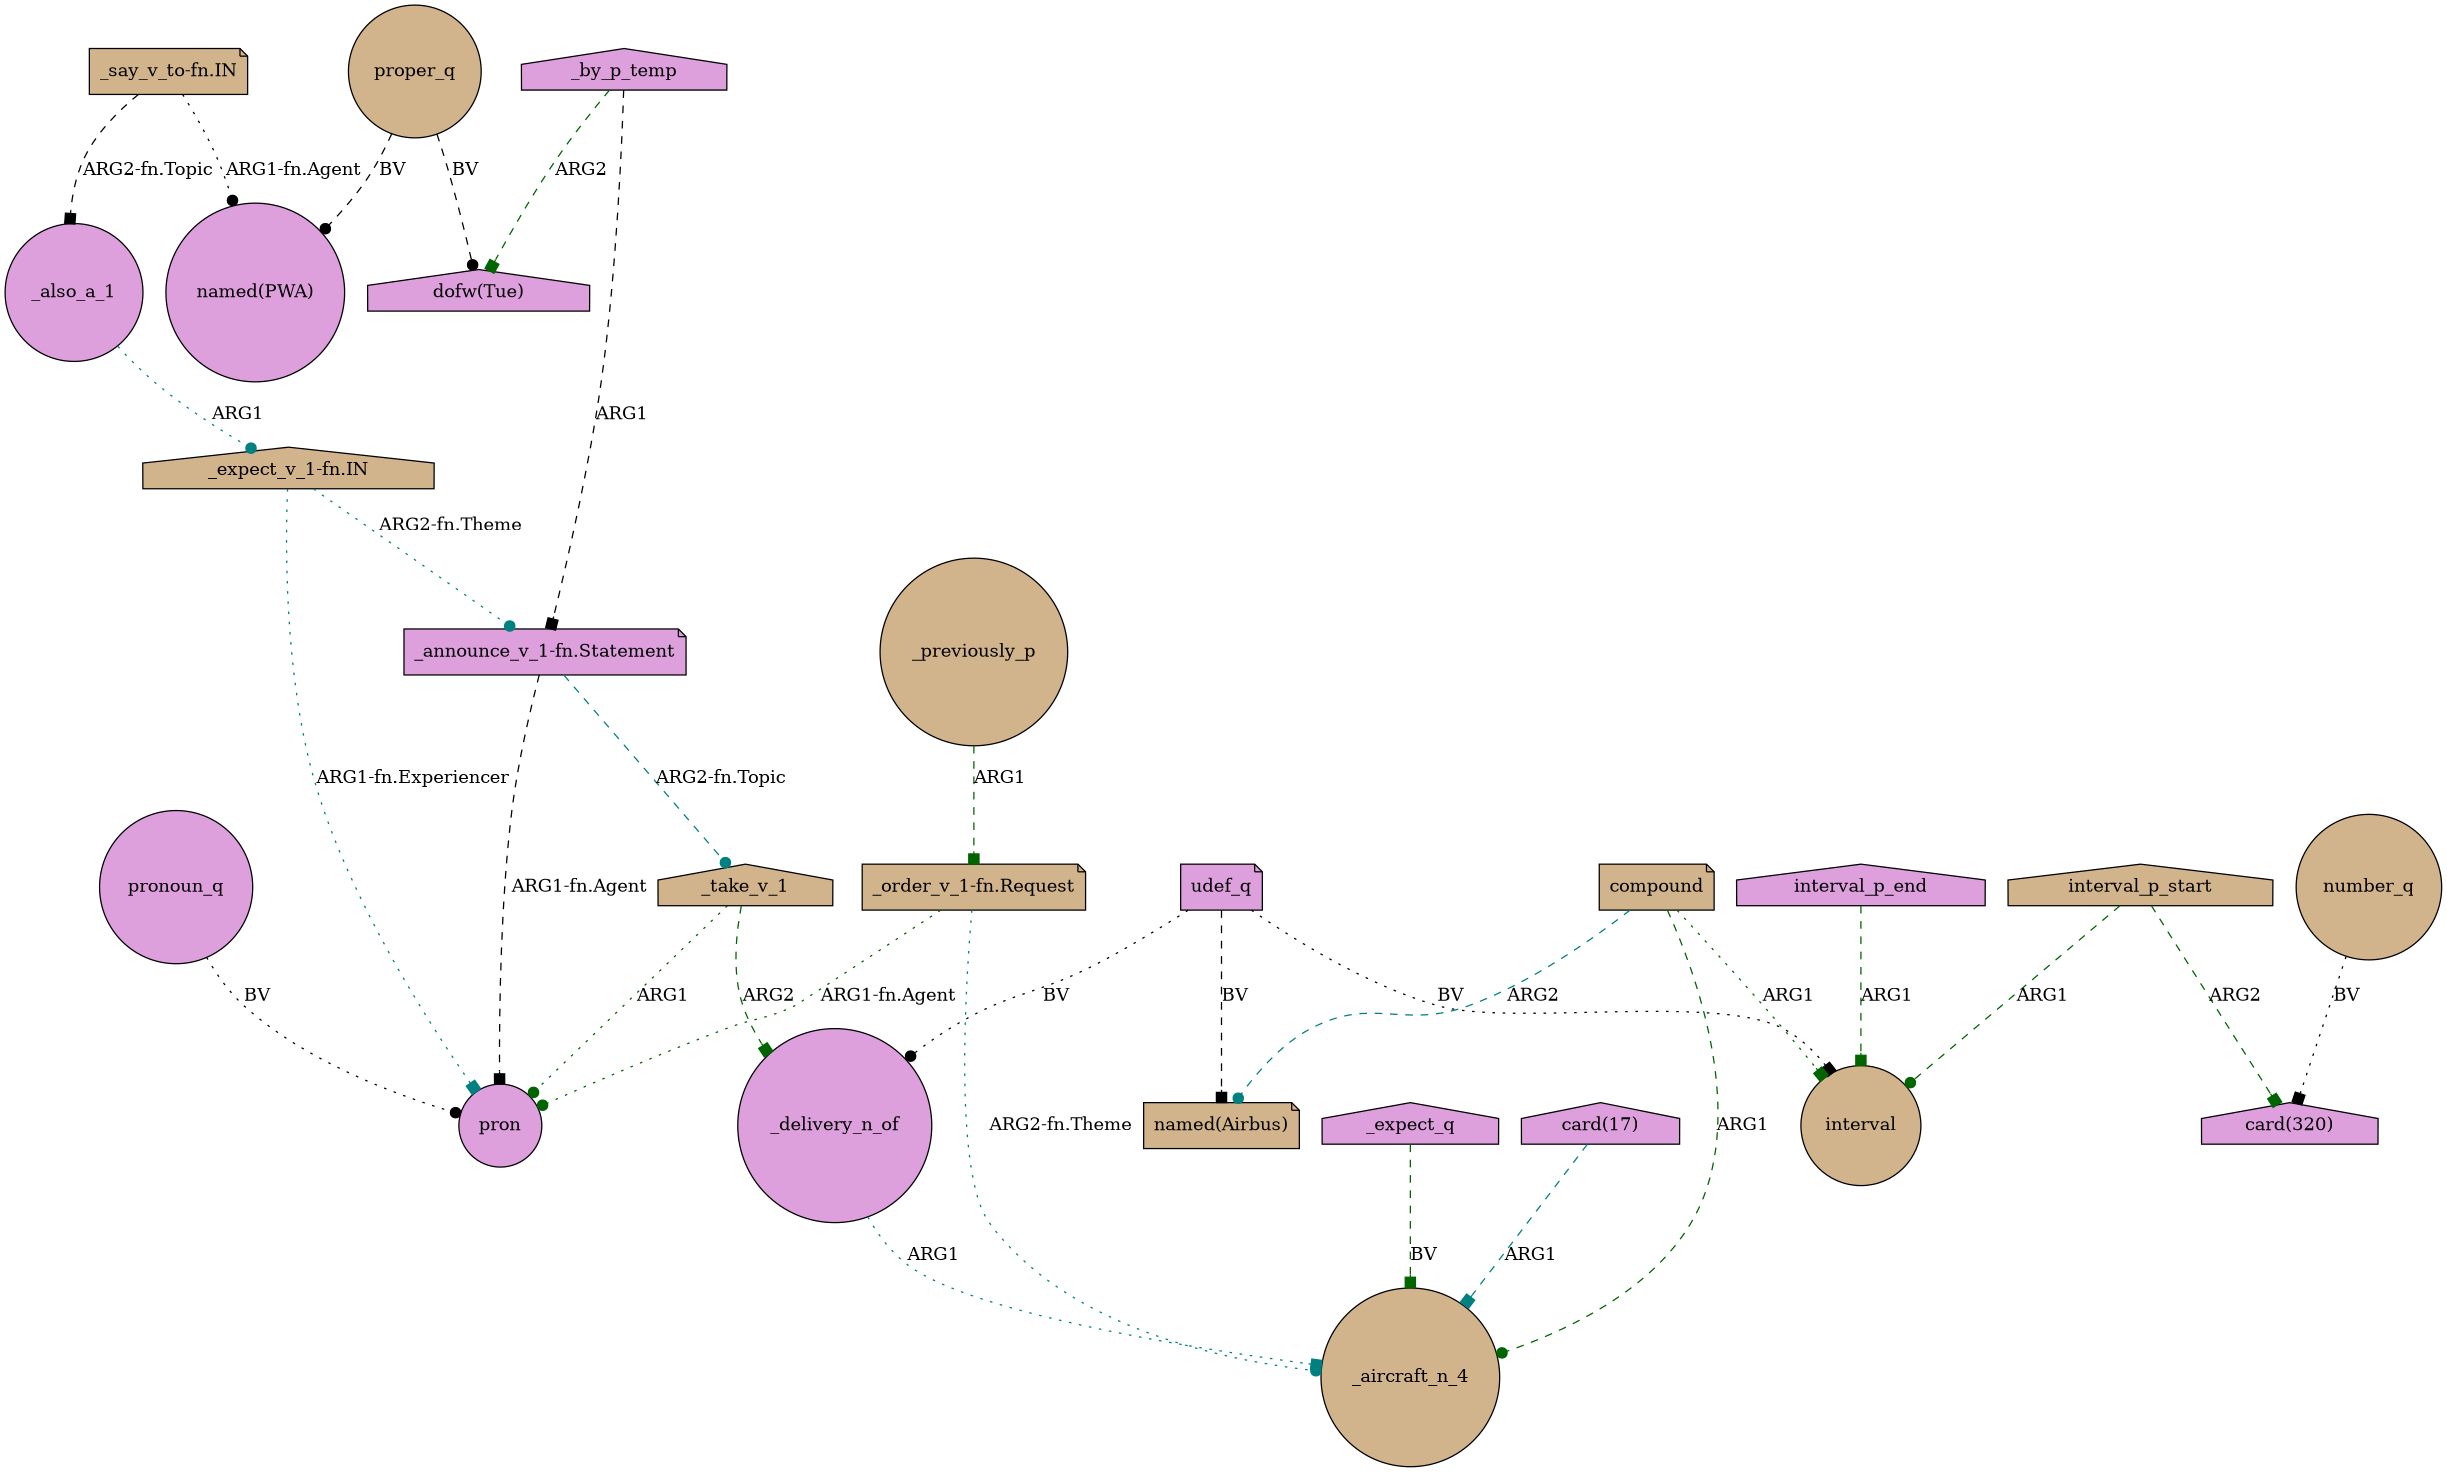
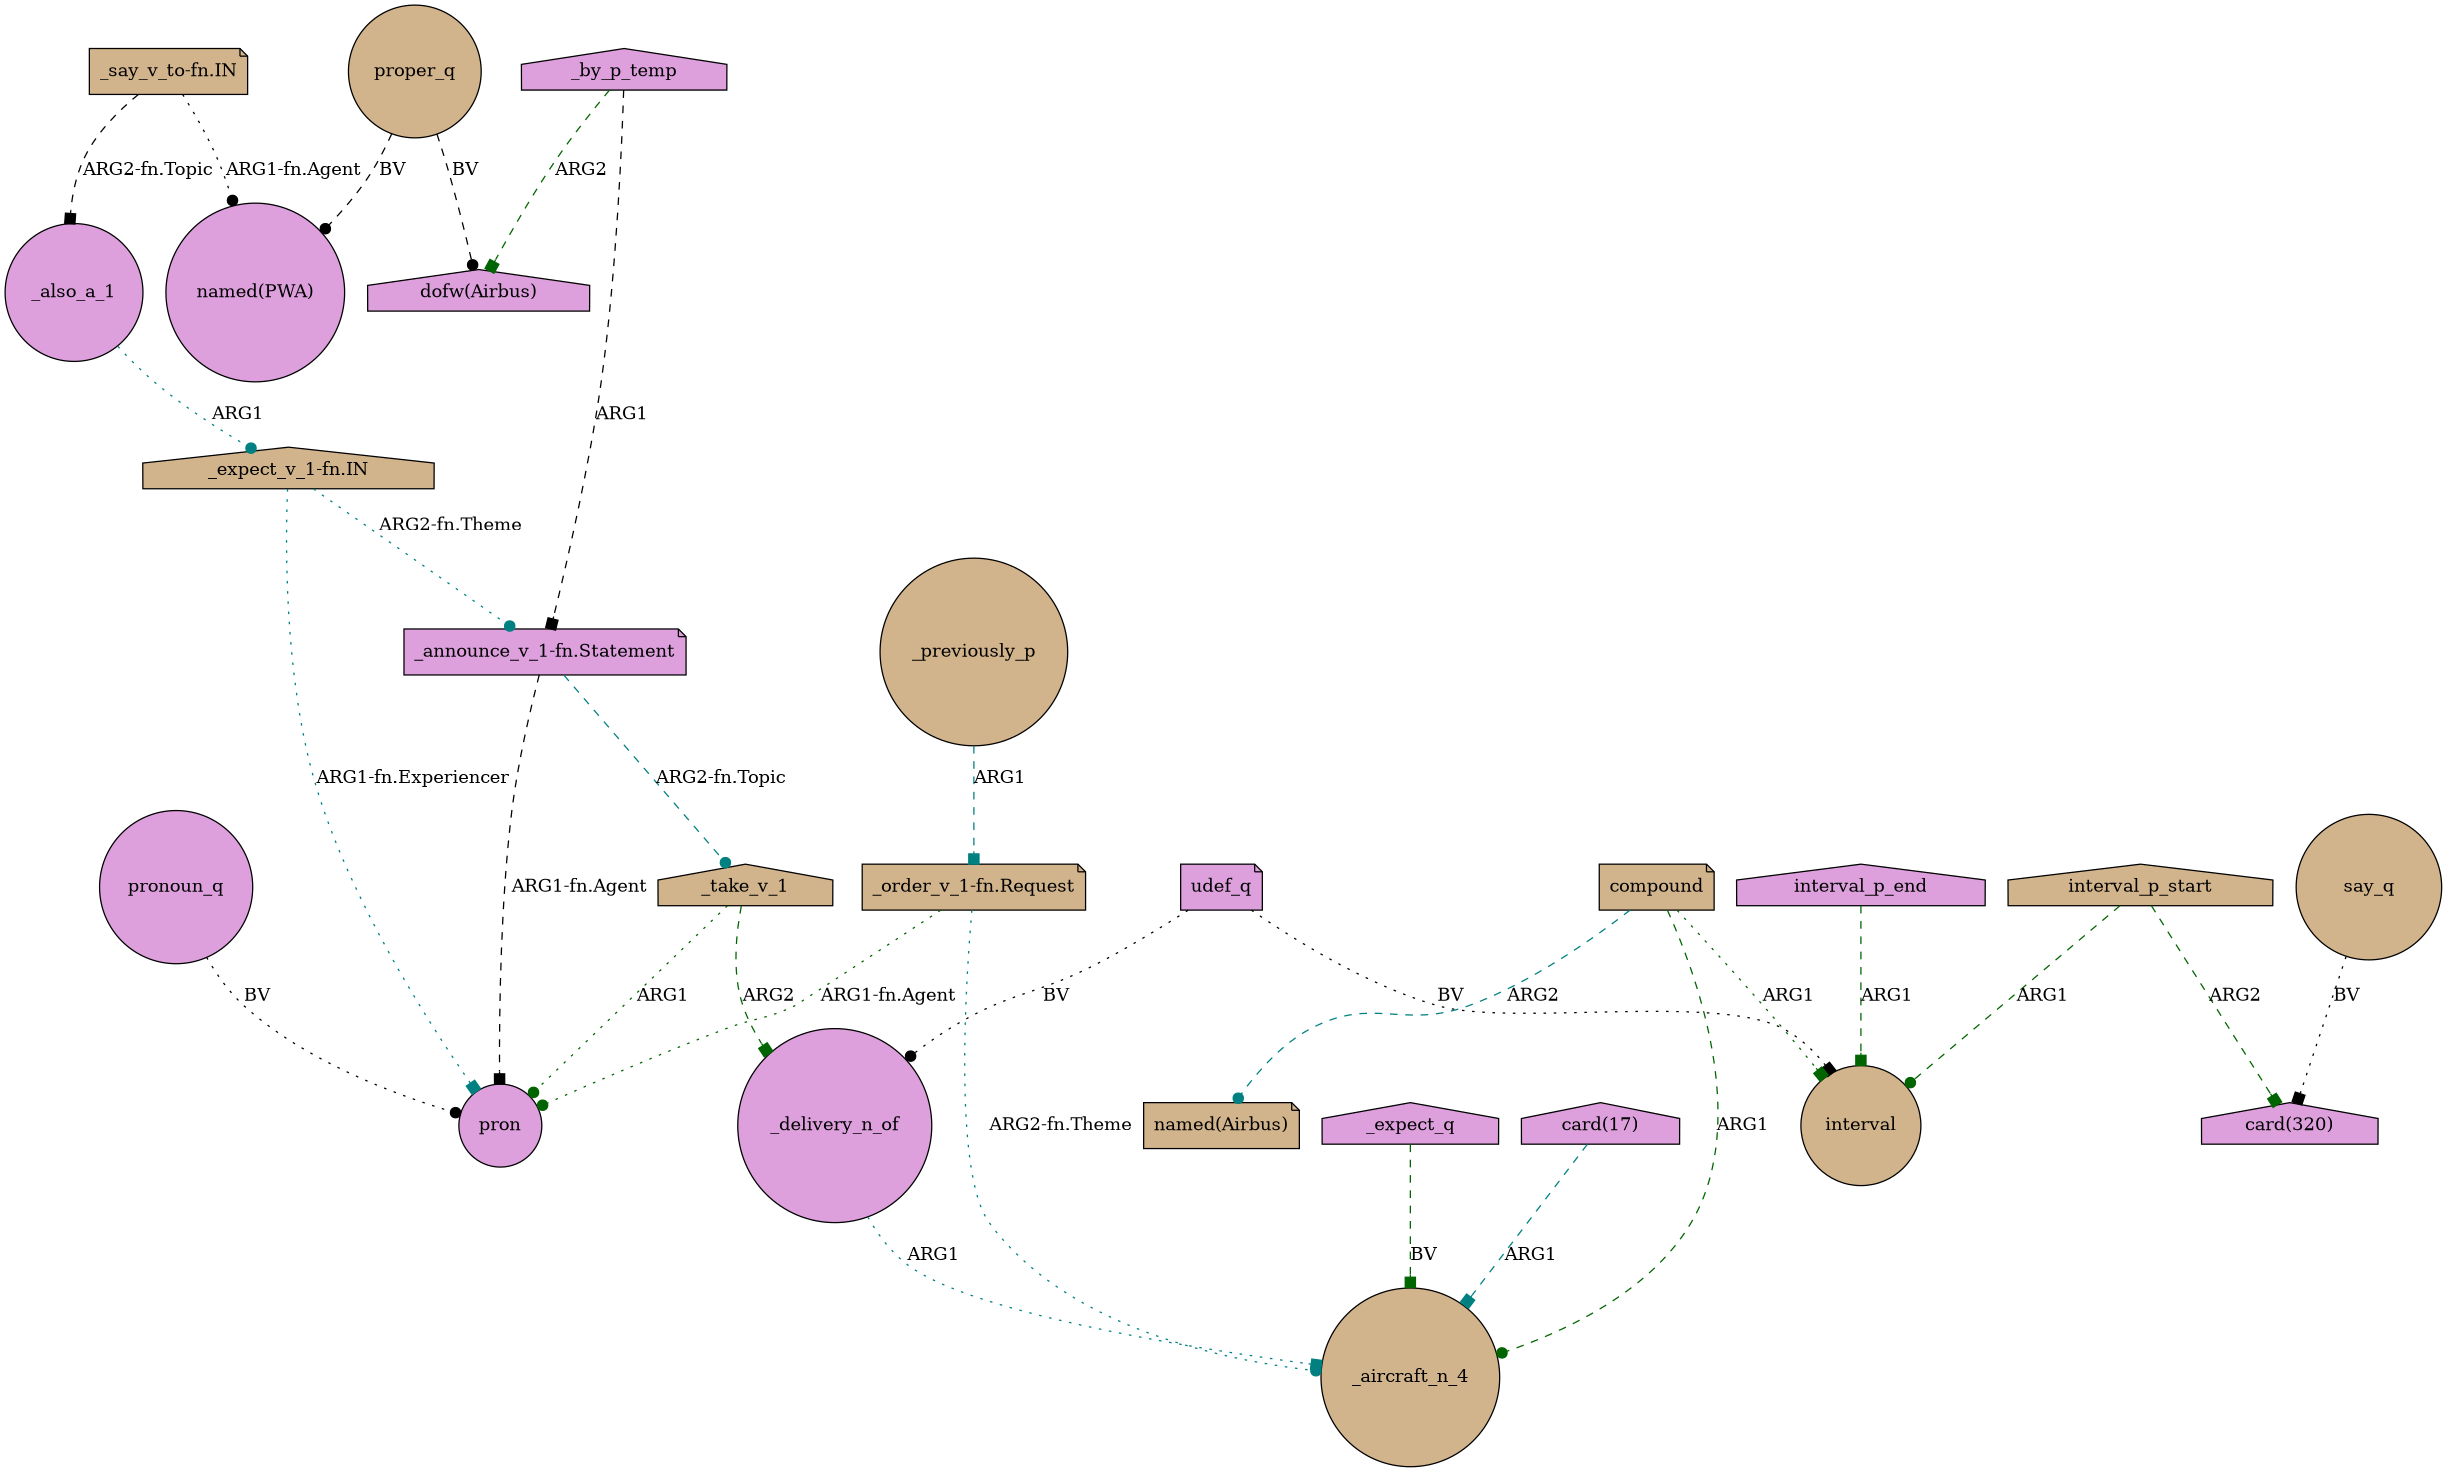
(479, 292) -> (479, 292)
(974, 799) -> (974, 799)
(2369, 887) -> (2369, 887)
(1222, 1000) -> none
